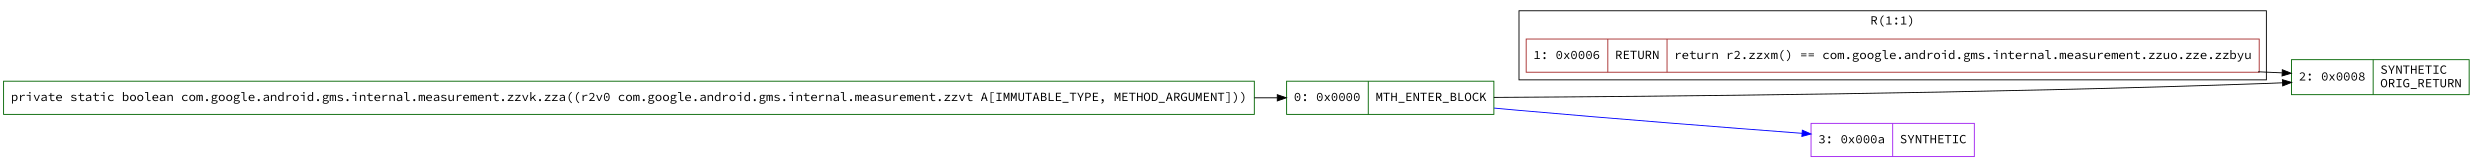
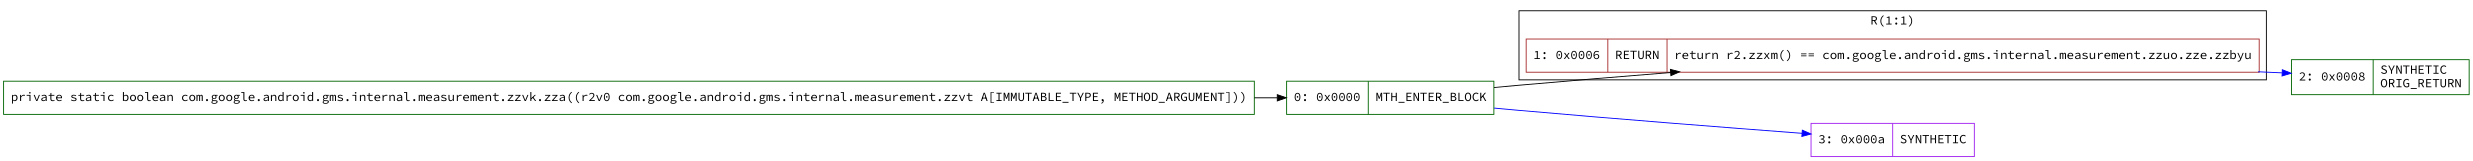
(2272, 72) -> (2272, 72)
(1888, 93) -> (1582, 80)
